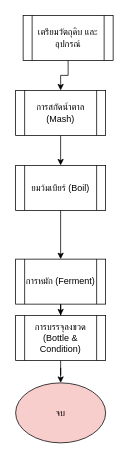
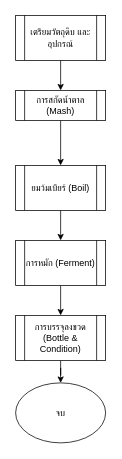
(68, 38) -> (60, 38)
(60, 113) -> (60, 105)
(60, 282) -> (60, 263)
(60, 413) -> (60, 413)
